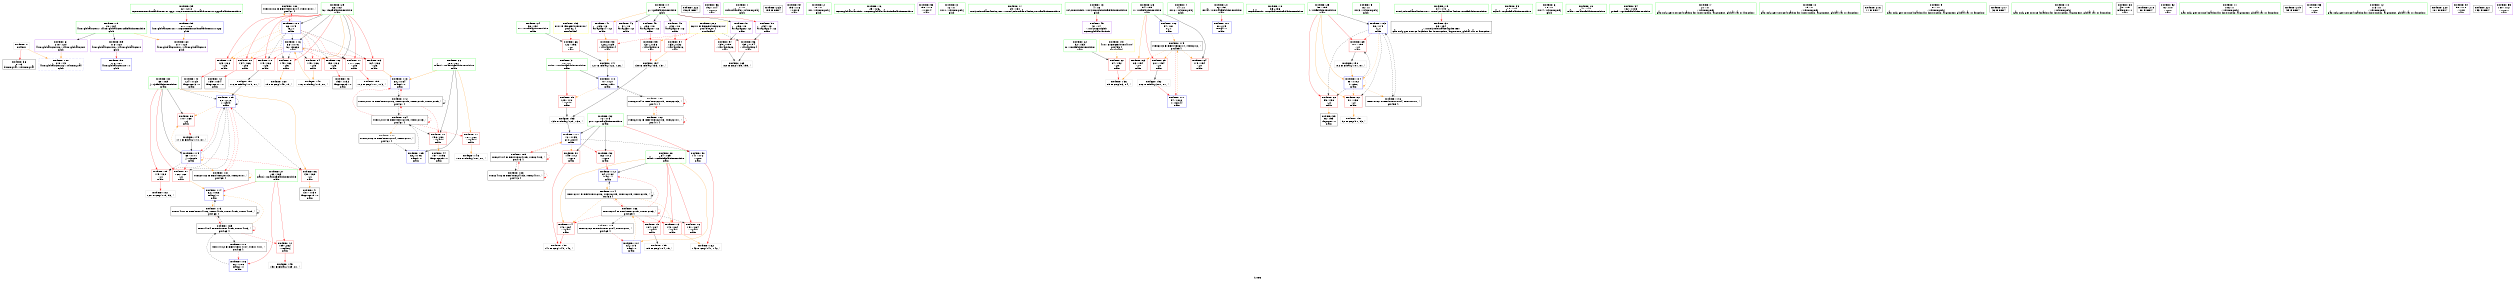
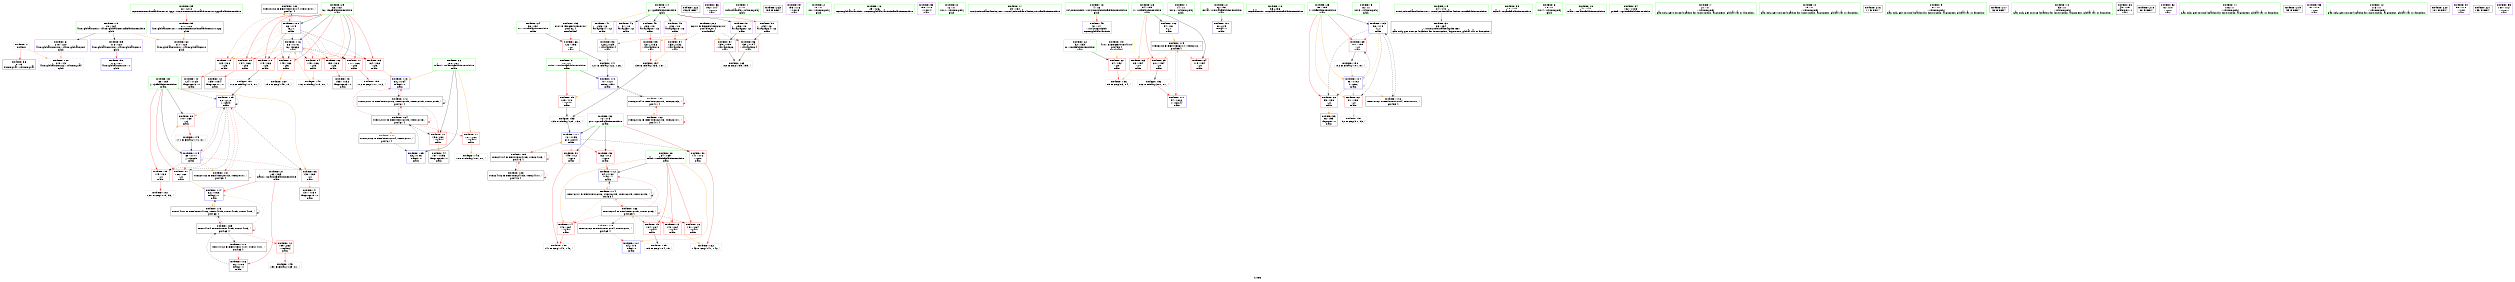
(266, 19) -> (266, 19)
(698, 157) -> (698, 157)
(281, 210) -> none
